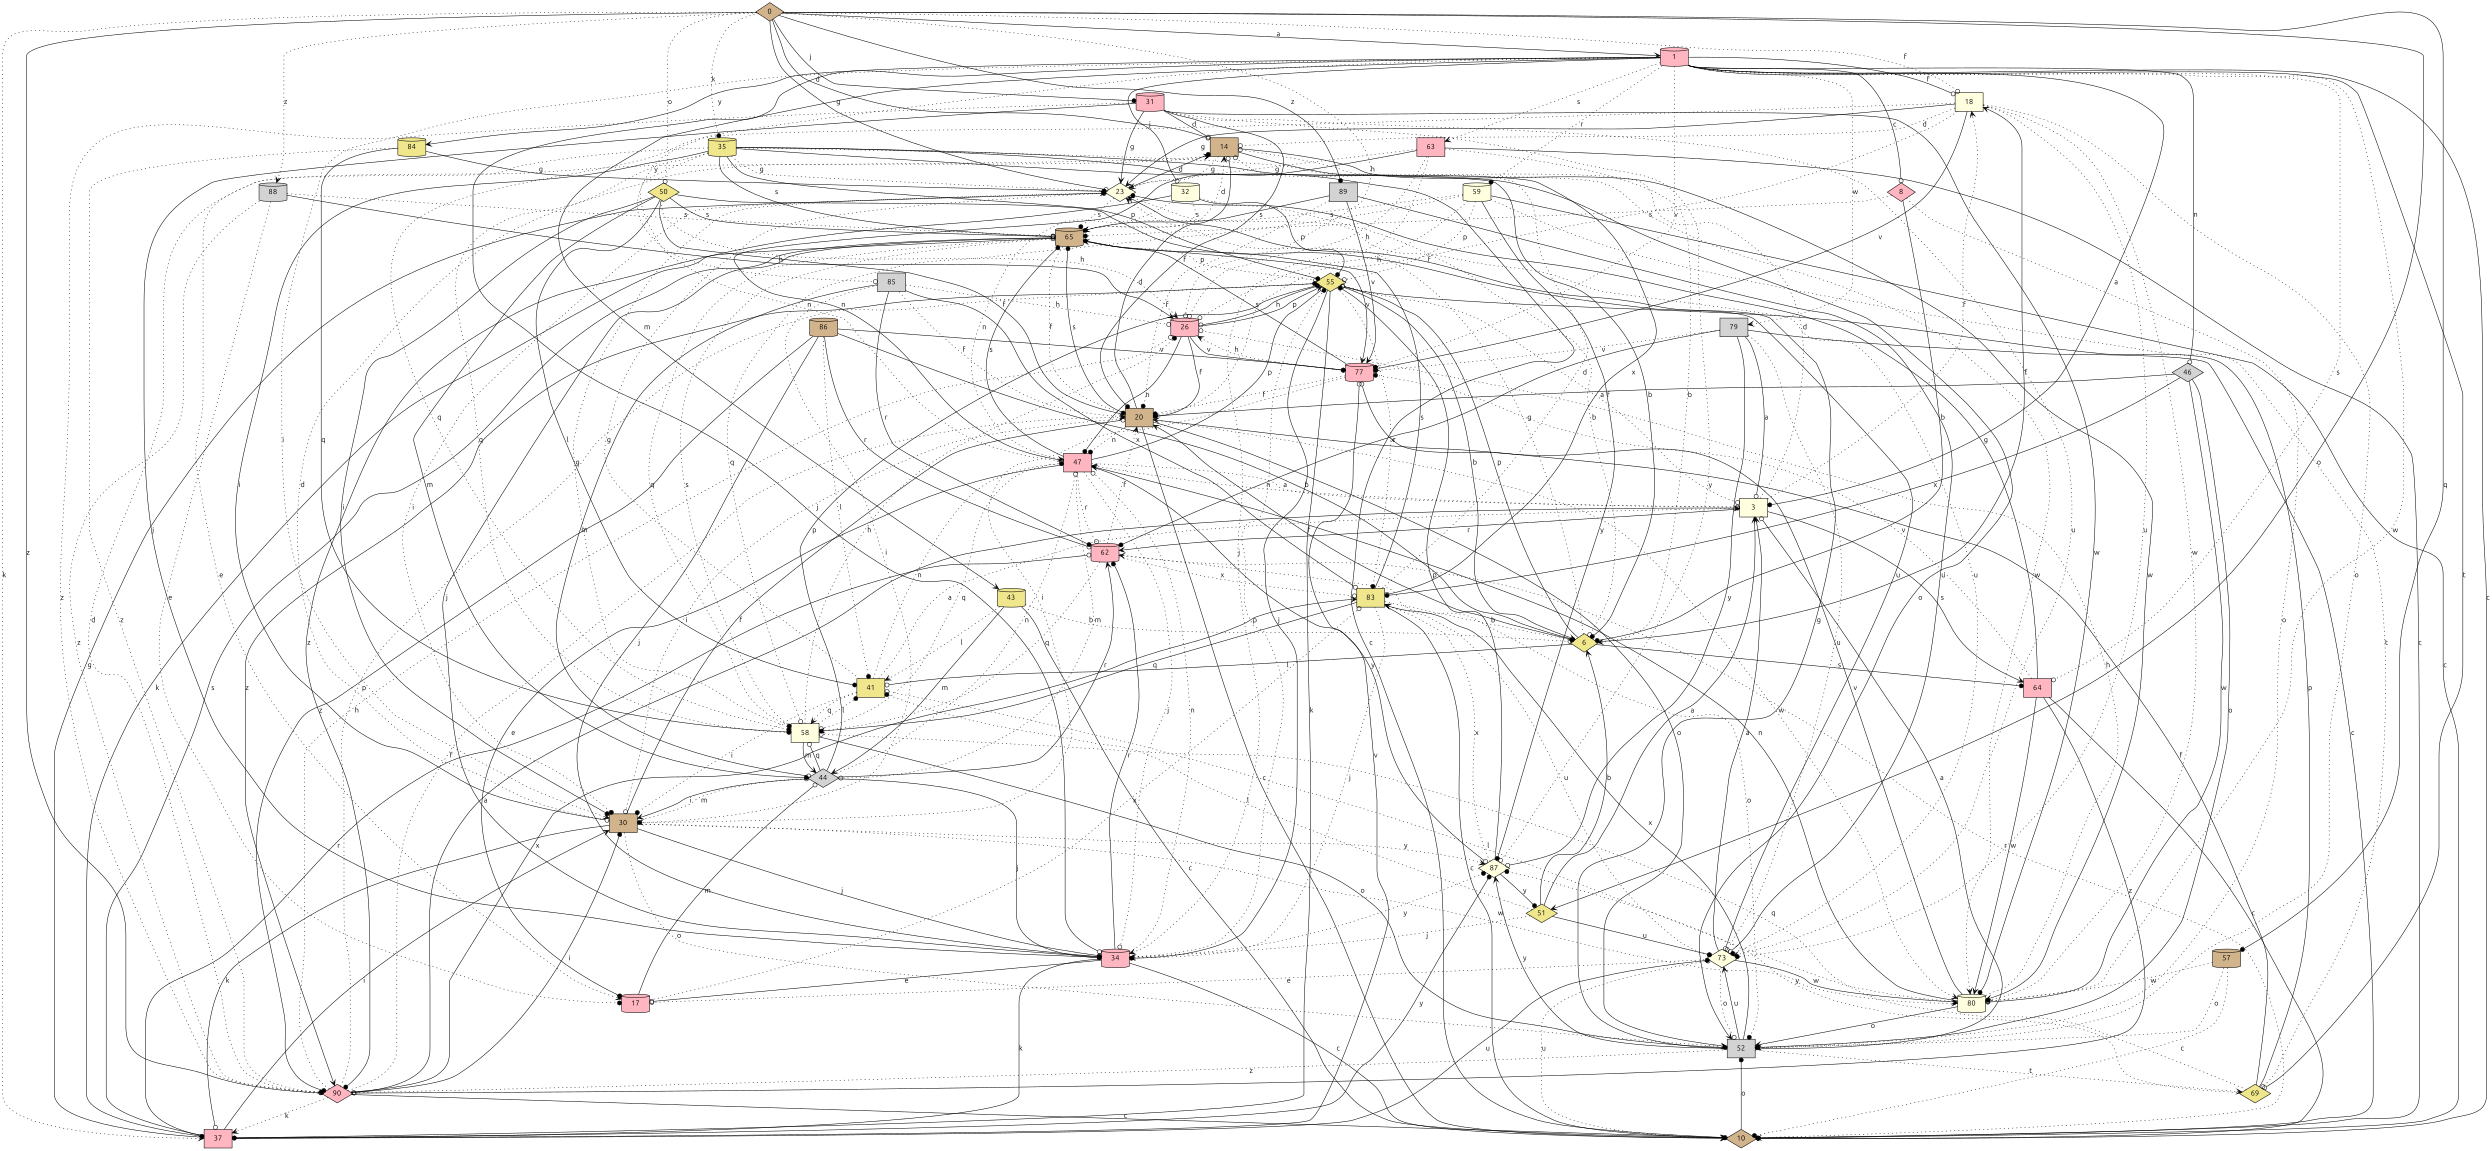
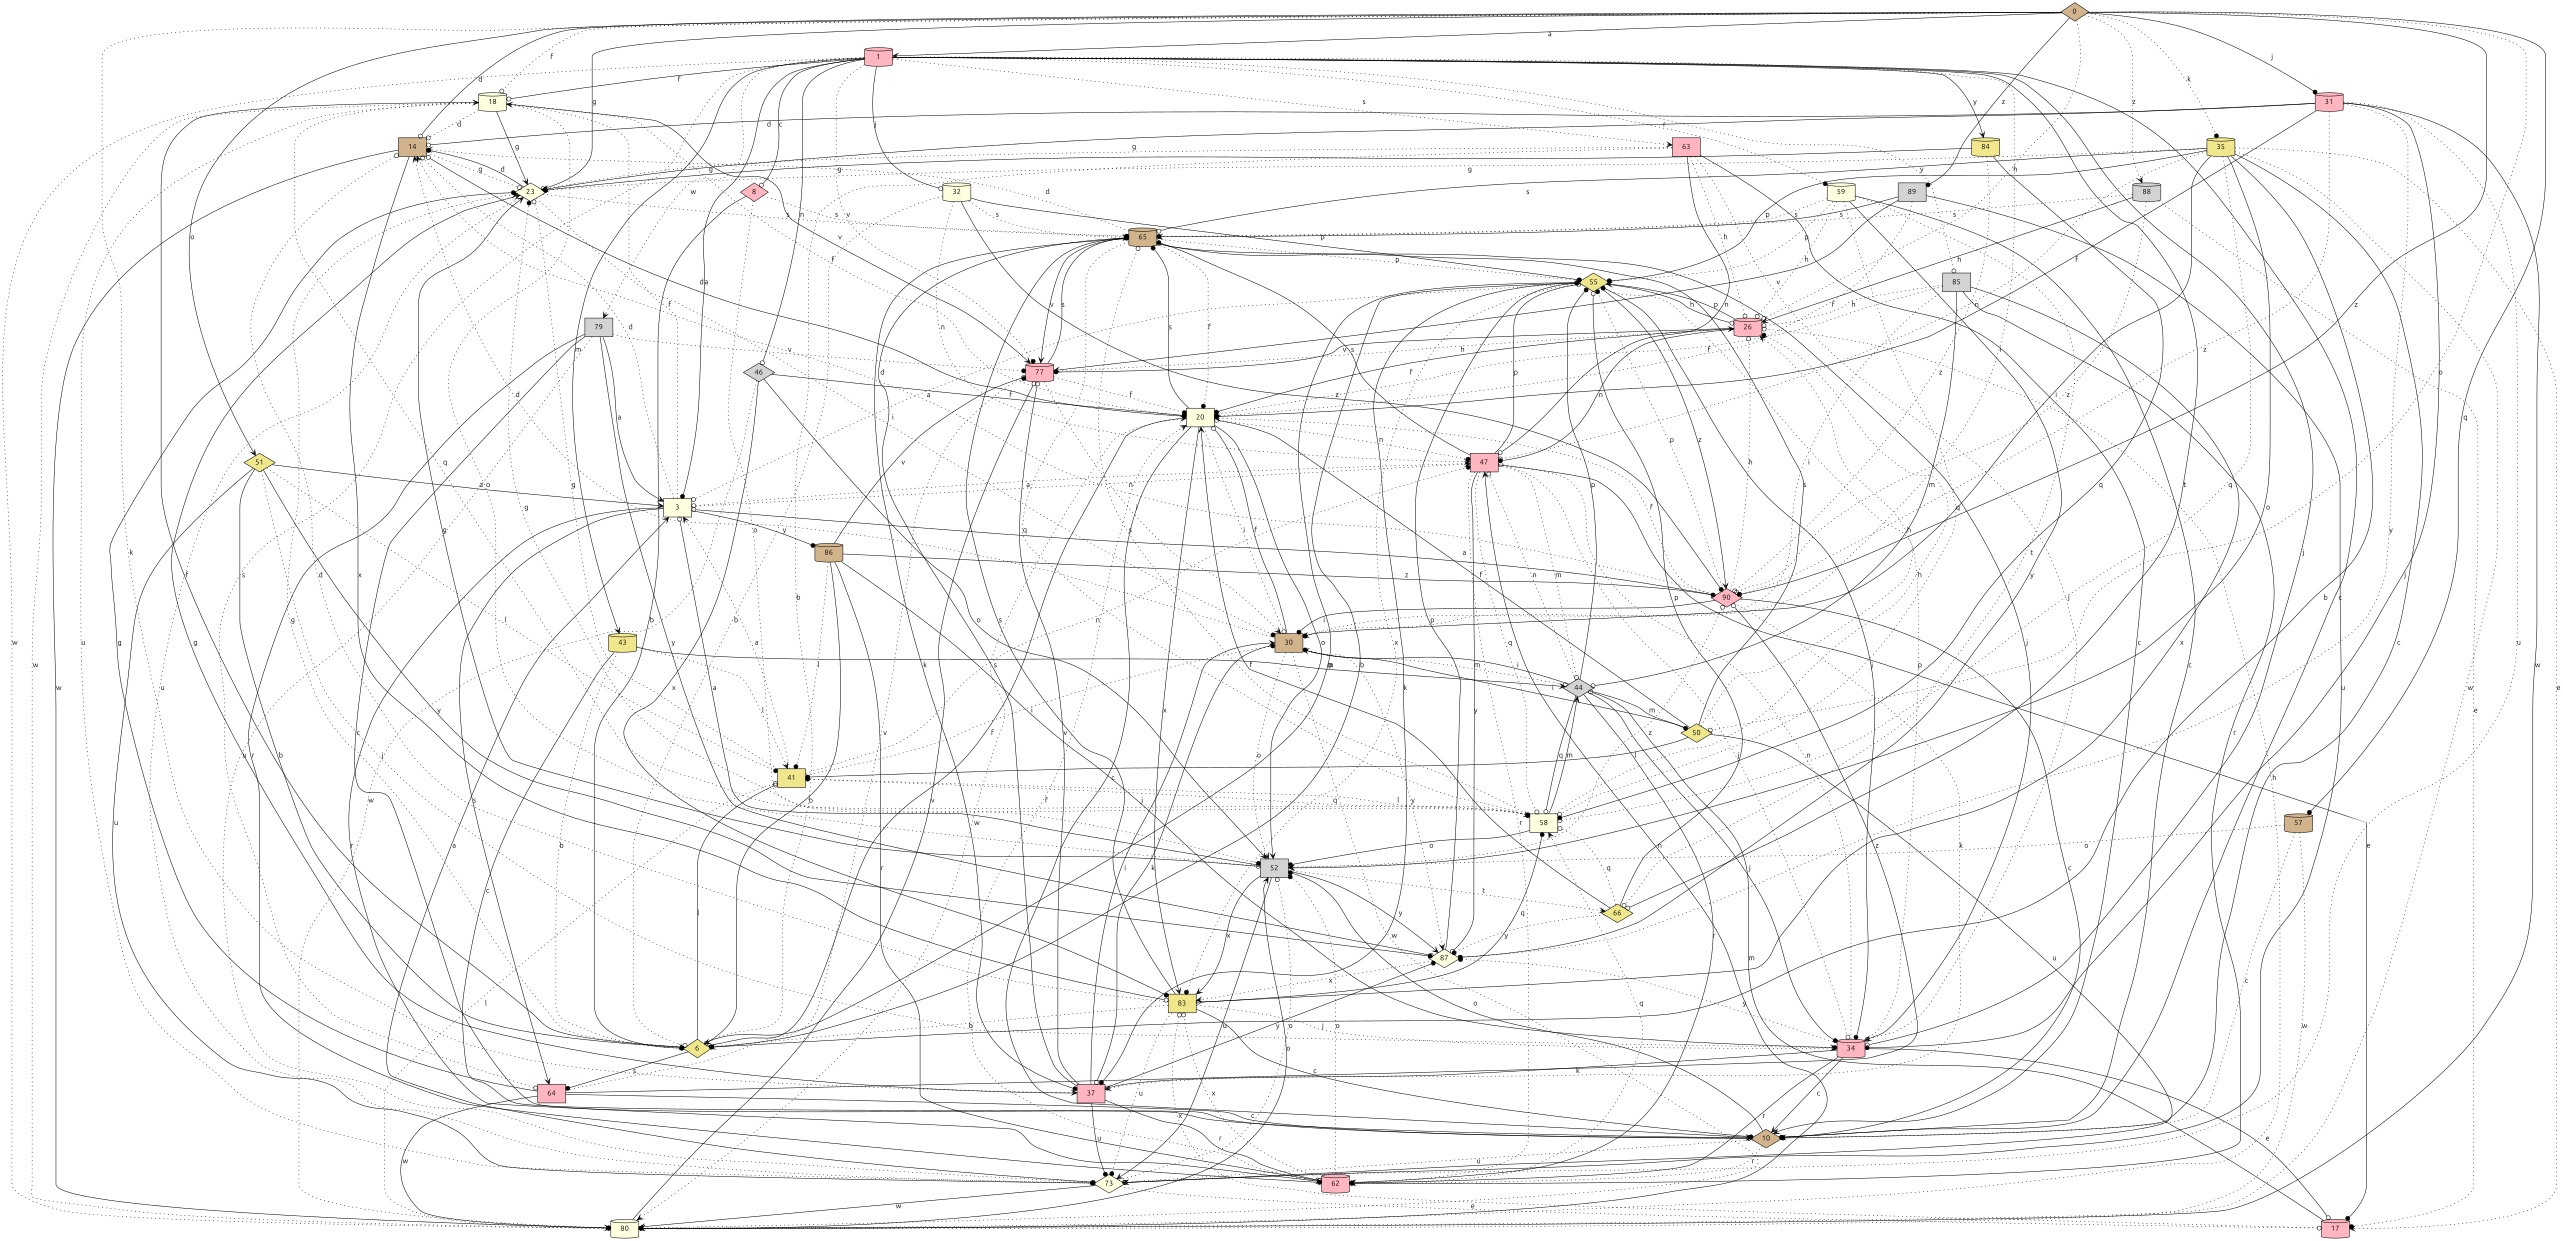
(1969, 102) -> (493, 102)
(1764, 414) -> (617, 424)
(1139, 418) -> (1200, 418)
none -> (767, 529)
(444, 547) -> (1638, 707)
(2218, 750) -> (359, 842)
(798, 760) -> (1163, 708)
(1517, 889) -> (769, 859)
(865, 901) -> none
(2255, 1094) -> (1617, 913)
